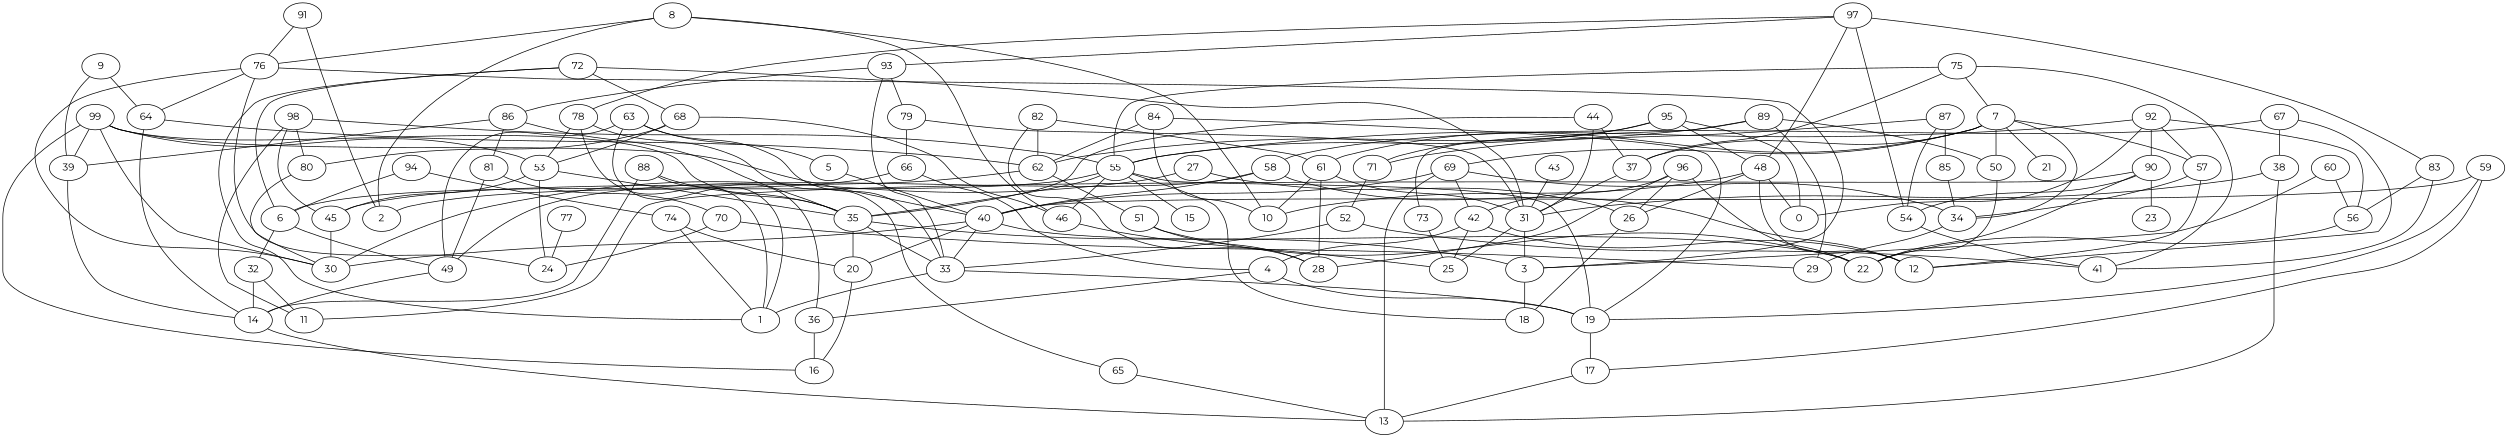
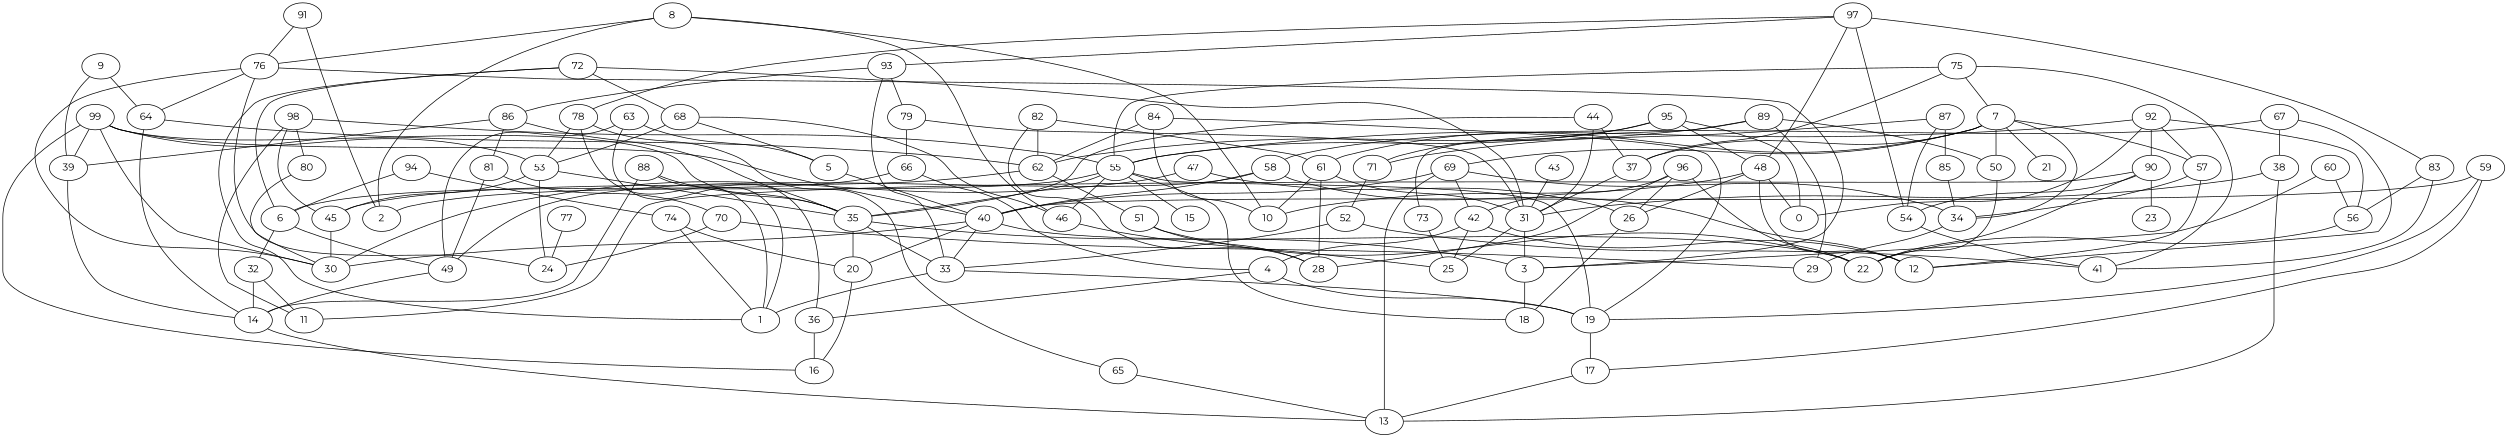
(419, 152) -> (756, 140)
(1193, 168) -> (1193, 168)
(794, 174) -> none
